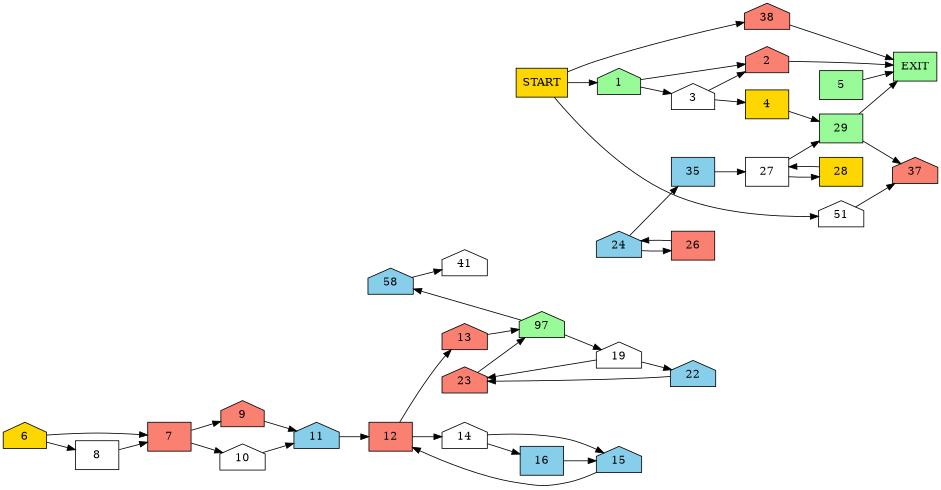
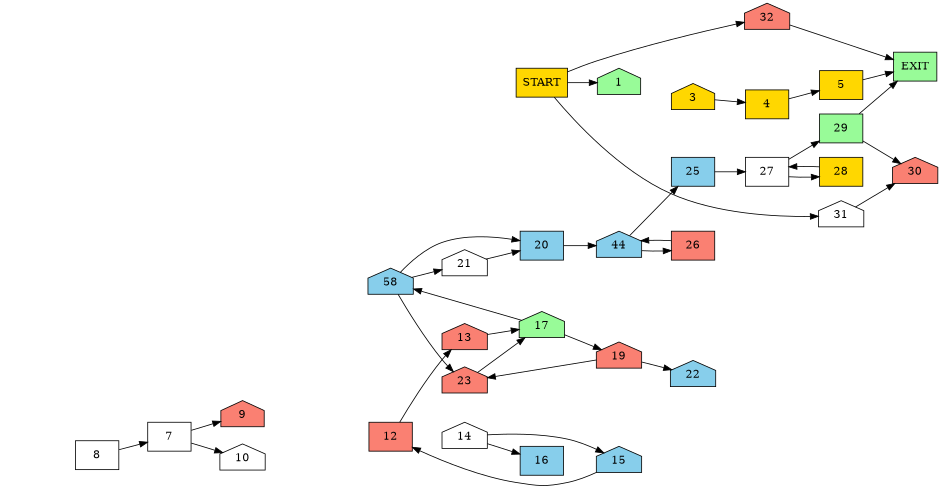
(767, 18) -> (767, 18)
(767, 61) -> none
(841, 85) -> (841, 85)
(652, 89) -> none
(693, 98) -> (693, 98)
(800, 115) -> (800, 96)
(693, 172) -> (693, 172)
(915, 172) -> (915, 172)
(841, 215) -> (841, 215)
none -> (542, 246)
(619, 246) -> (619, 246)
(465, 264) -> (465, 264)
(542, 326) -> (542, 326)
(619, 356) -> (619, 356)
(583, 380) -> (421, 331)
(25, 437) -> none
(169, 437) -> (169, 437)
(317, 437) -> none
(423, 437) -> none
(576, 461) -> none
